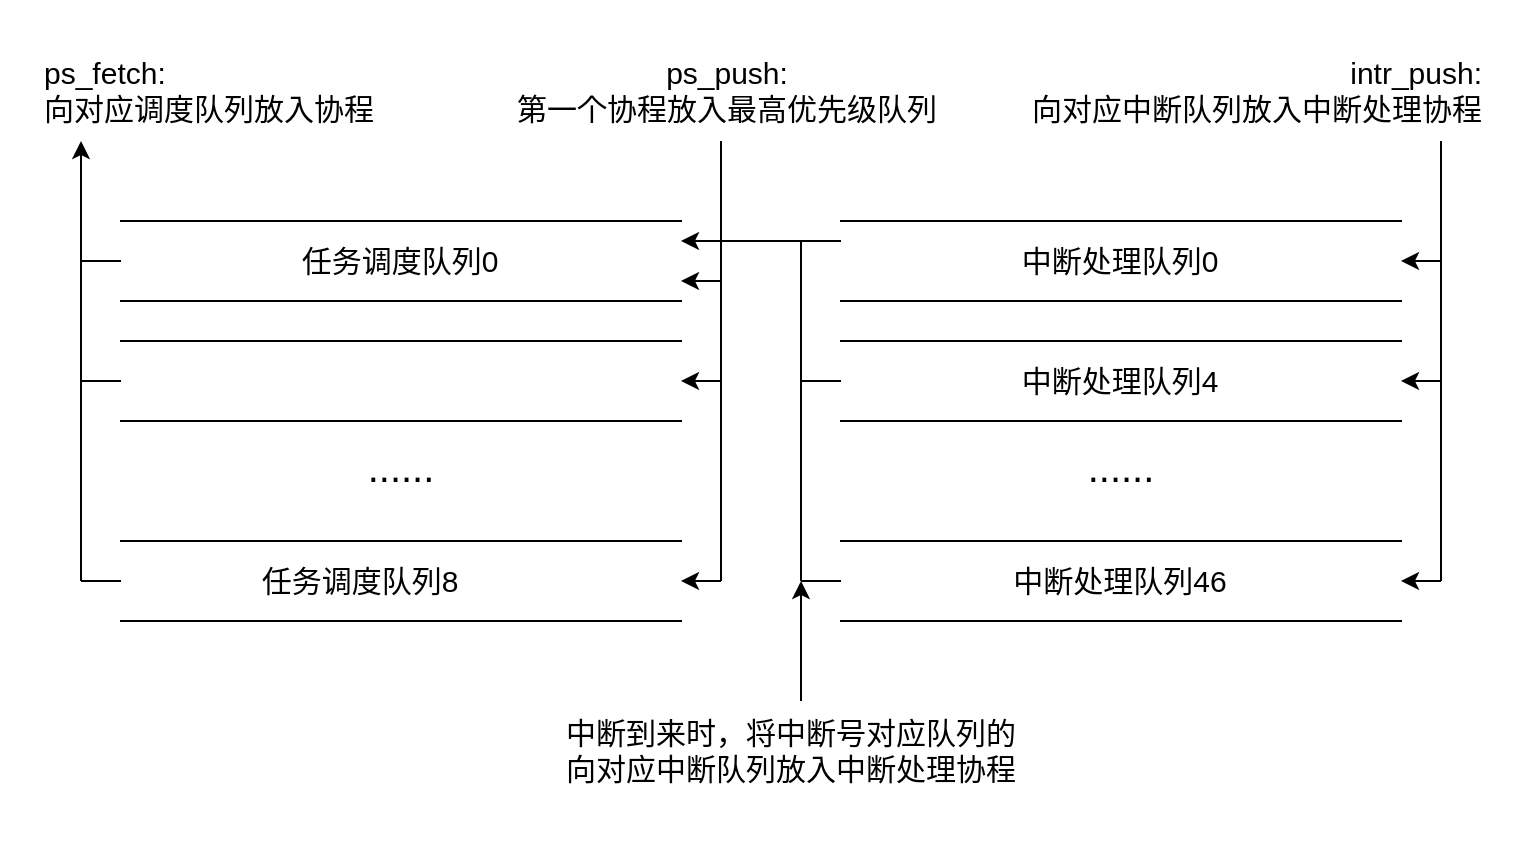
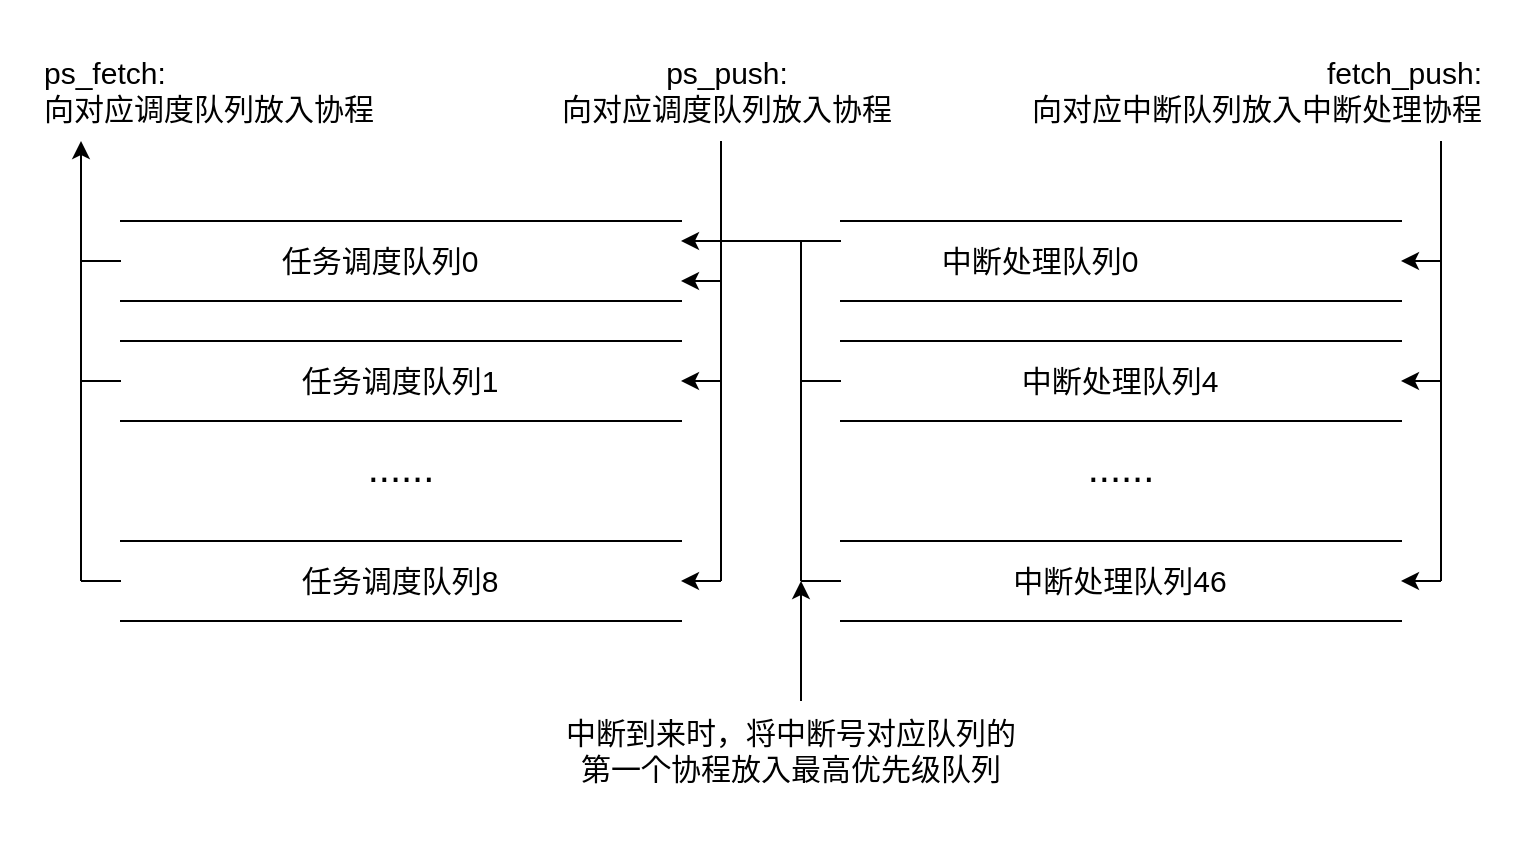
(728, 91) -> (728, 91)
(1303, 91) -> (1303, 91)
(401, 261) -> (381, 261)
(1121, 261) -> (1041, 261)
none -> (401, 381)
(361, 581) -> (401, 581)
(792, 751) -> (792, 751)
